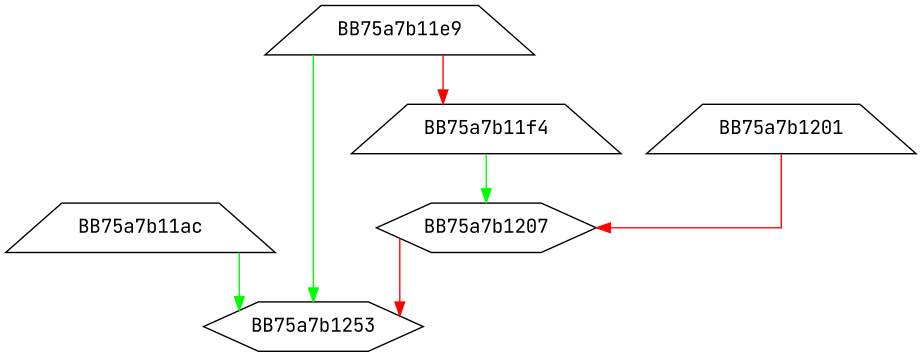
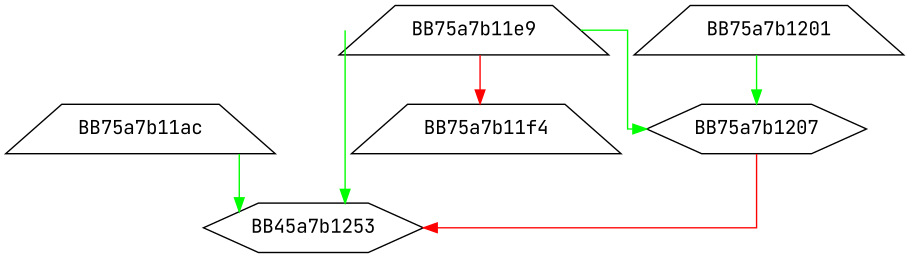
(486, 171) -> (628, 59)
(733, 228) -> (757, 73)
(313, 327) -> (313, 228)
